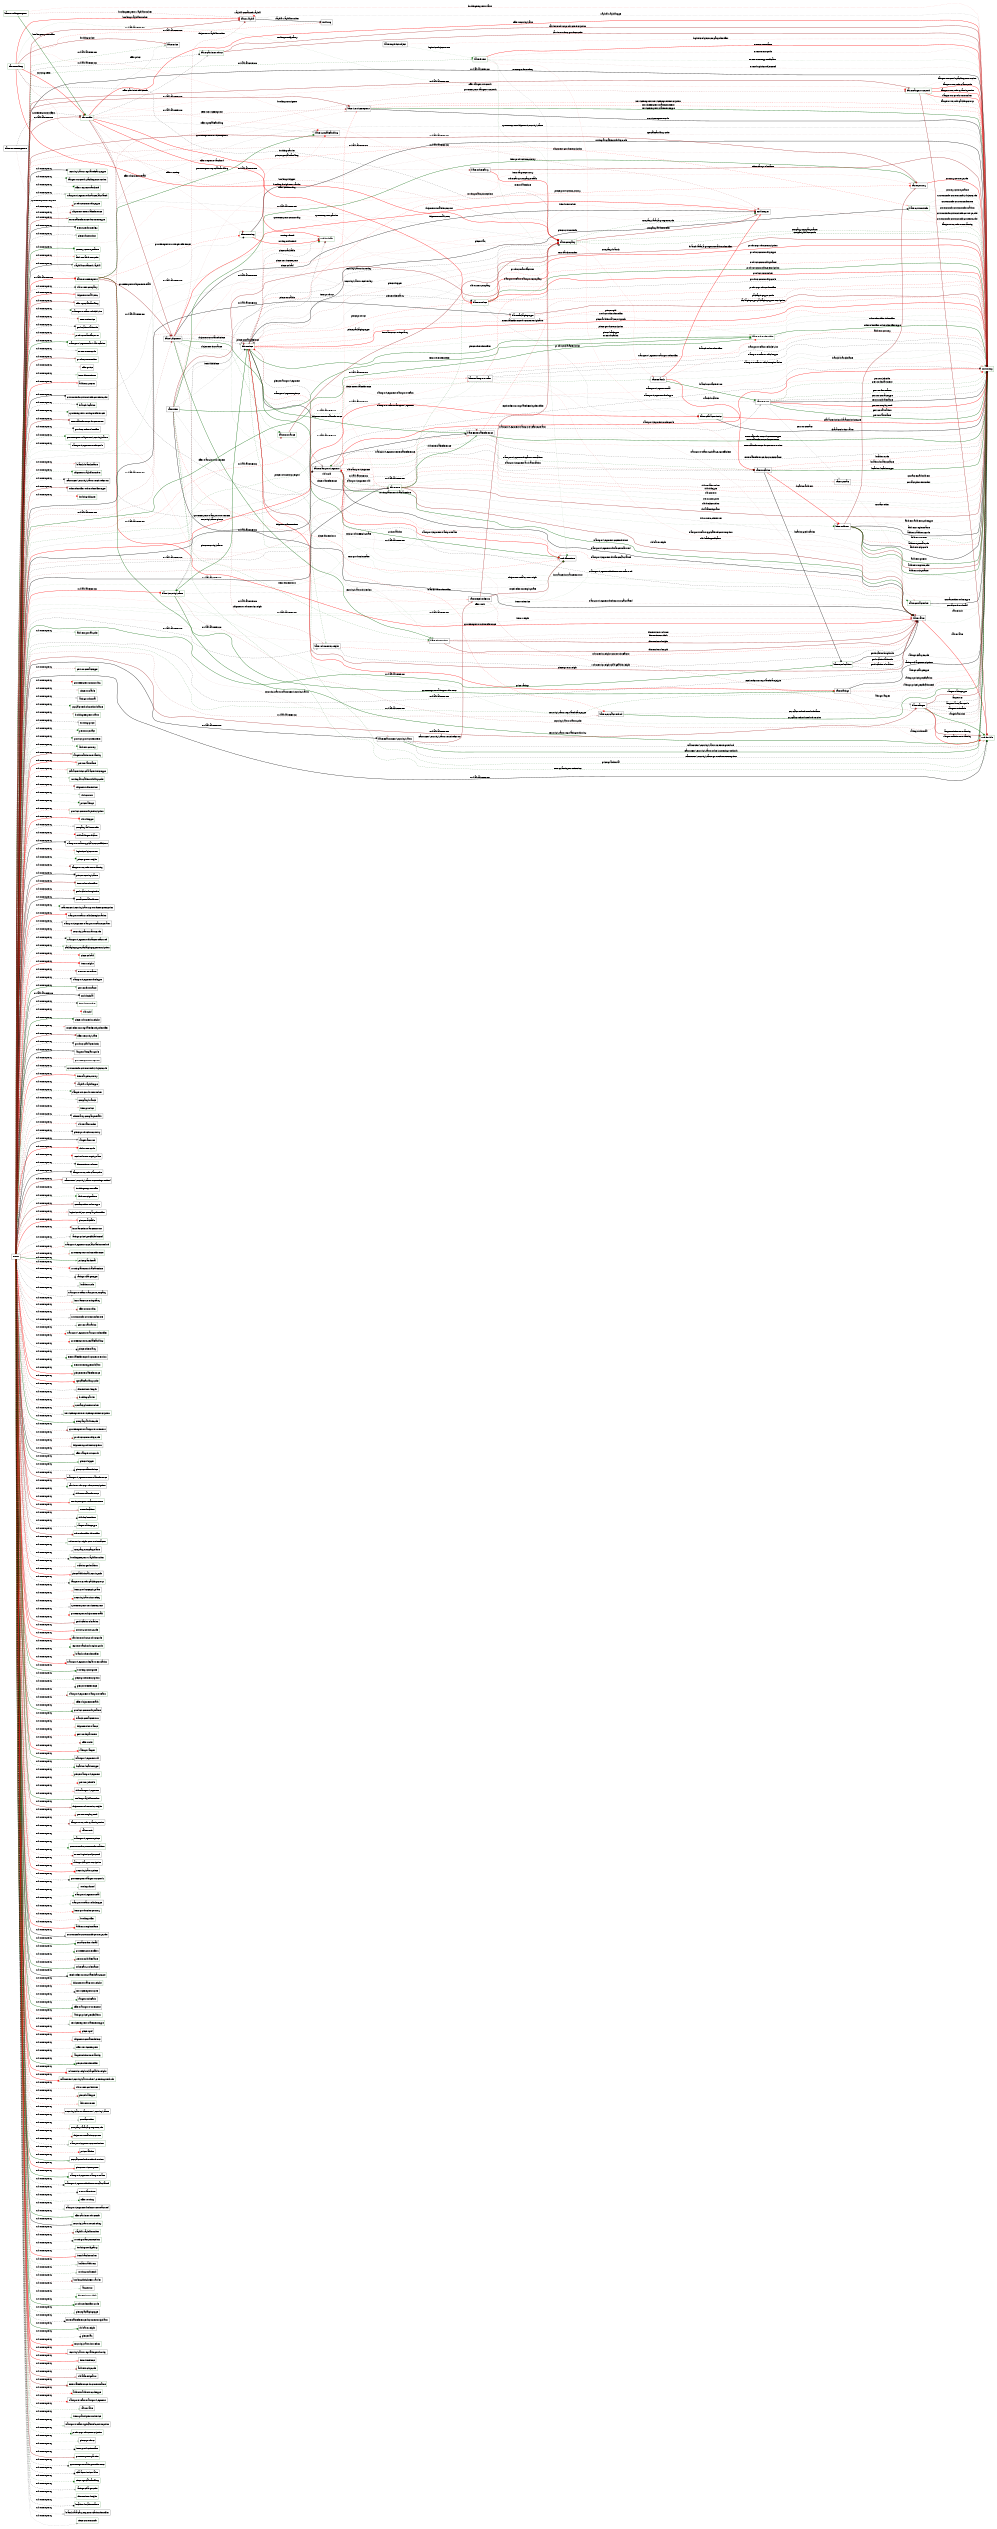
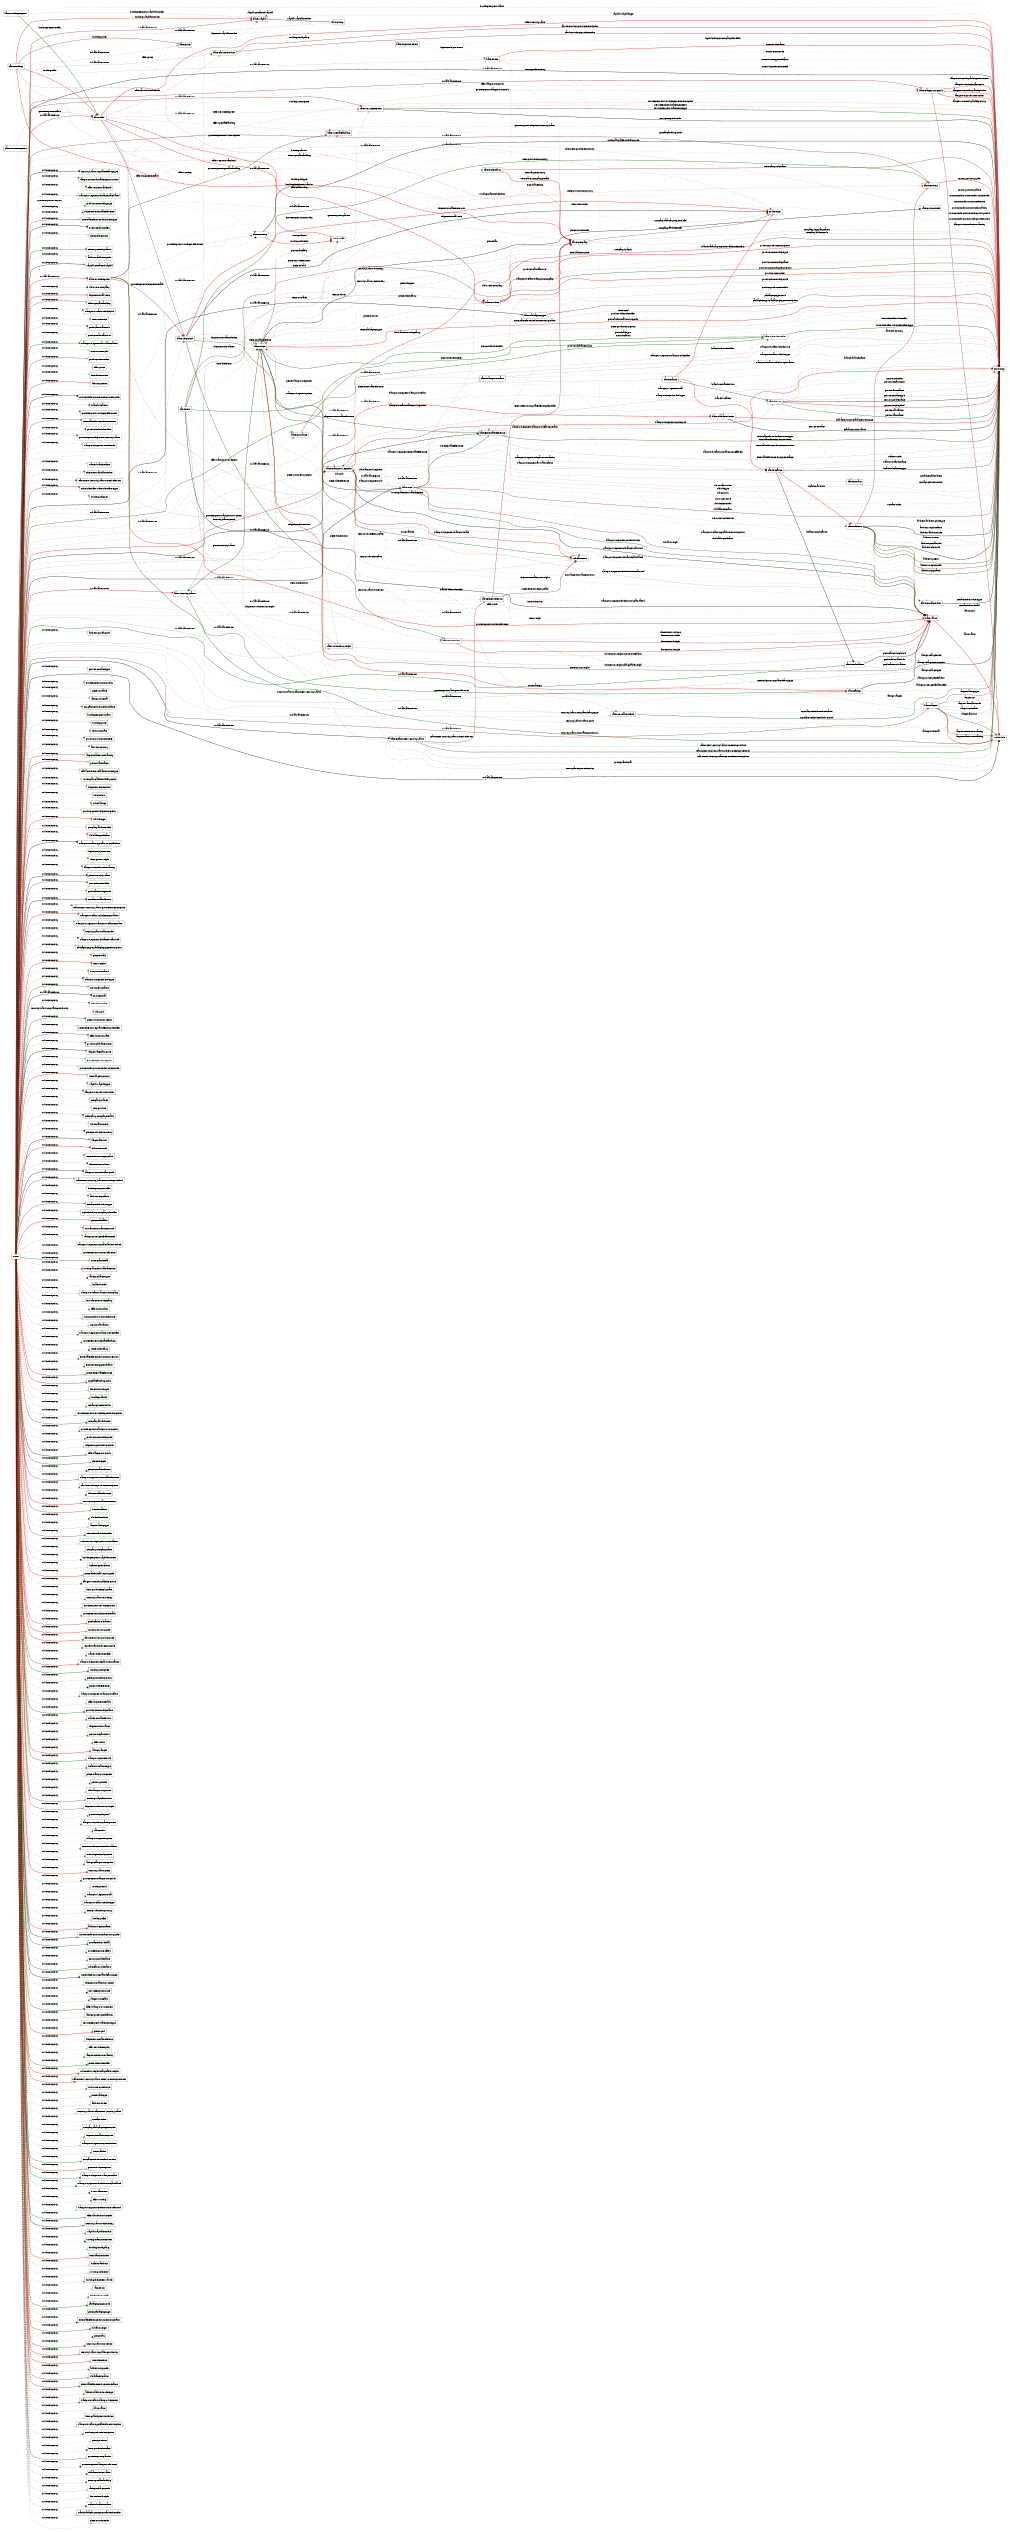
(44, 1009) -> (50, 1008)
(87, 2304) -> (99, 2304)
